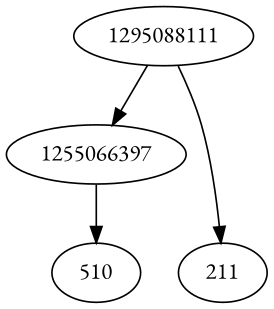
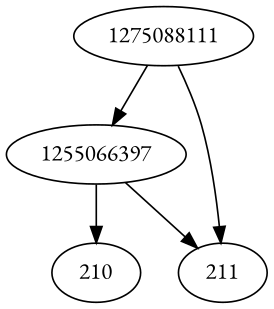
(164, 36) -> (164, 36)
none -> (155, 210)
(96, 273) -> (96, 273)
